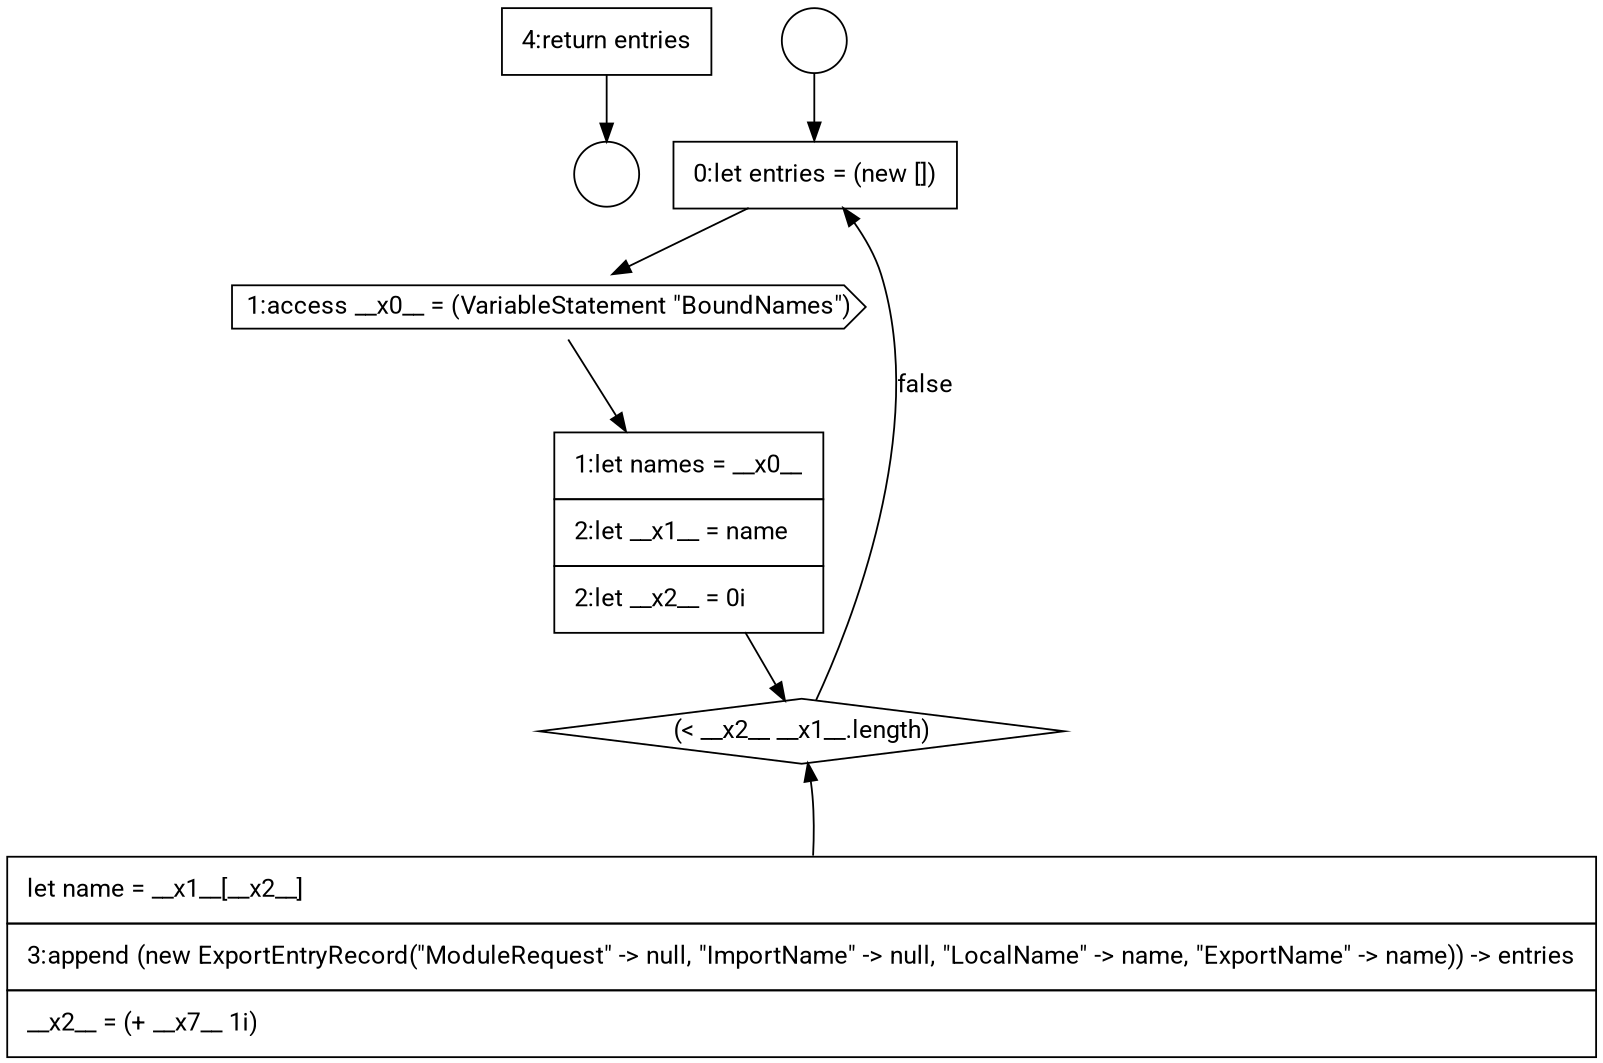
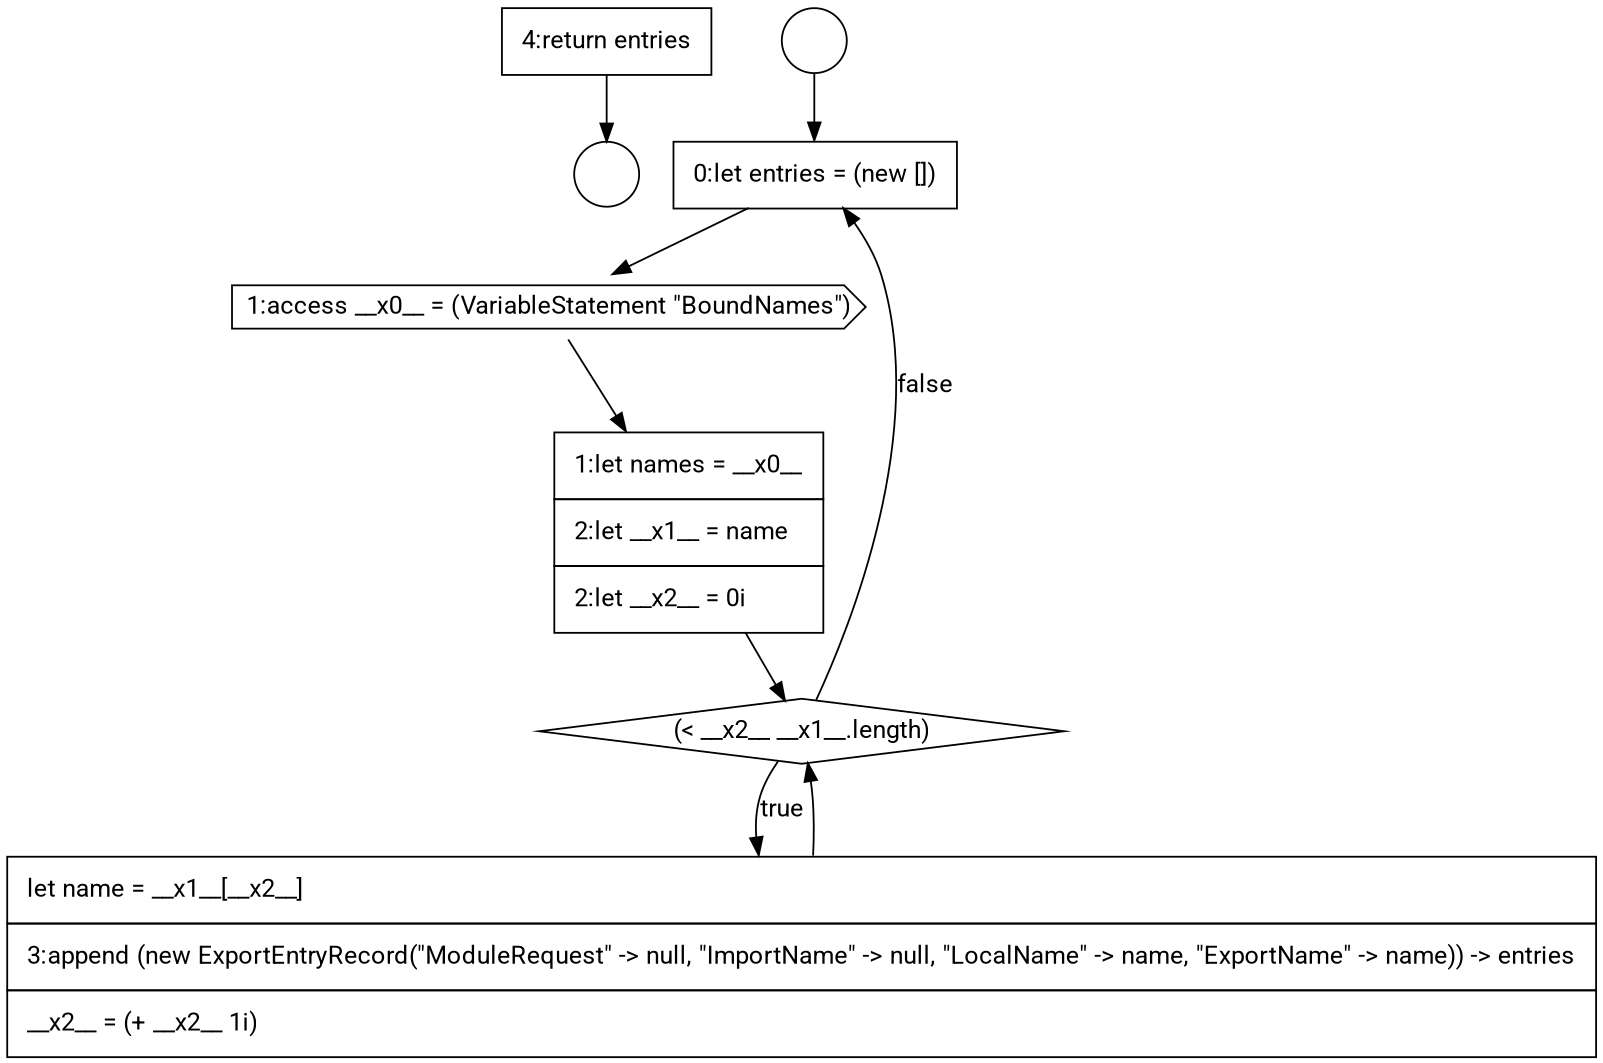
none -> (760, 797)
(143, 1023) -> (143, 1023)
